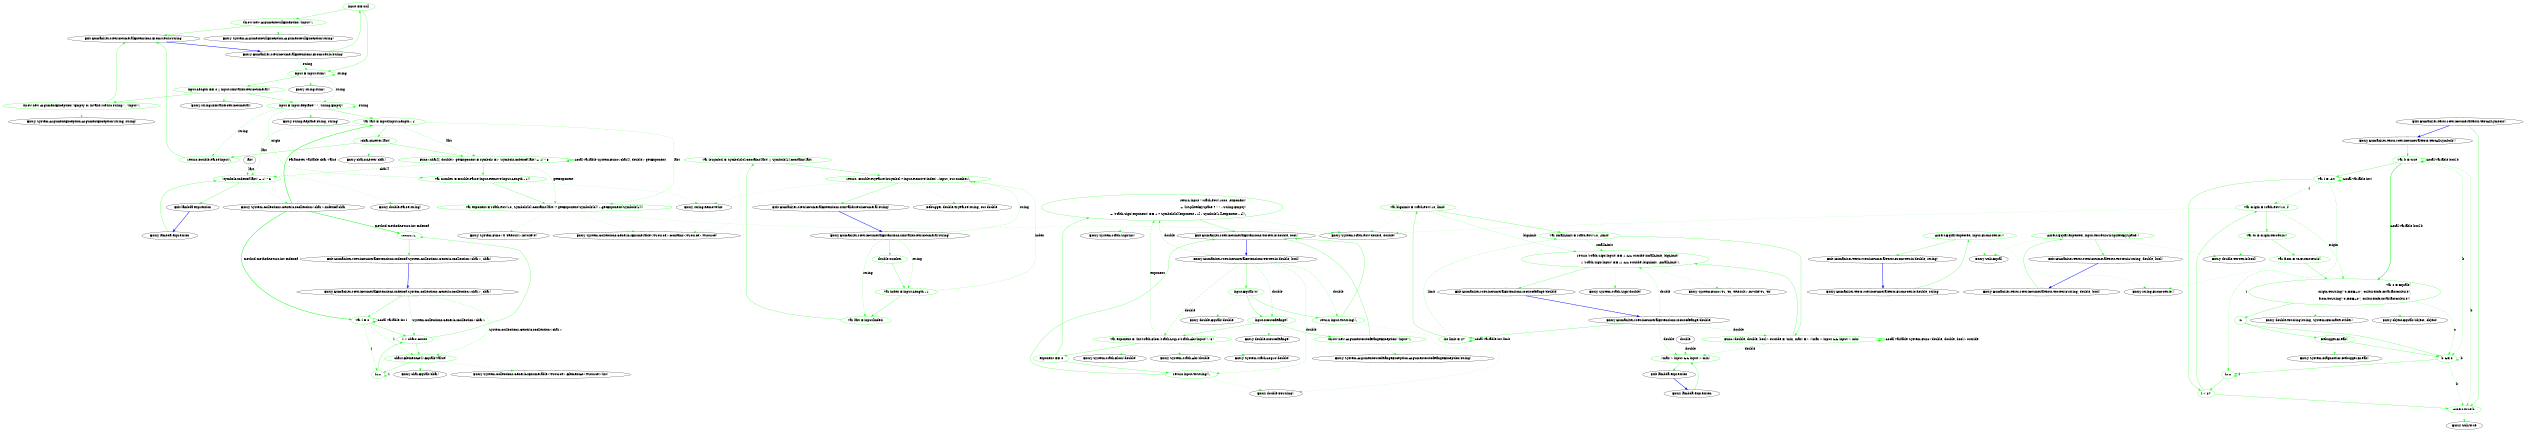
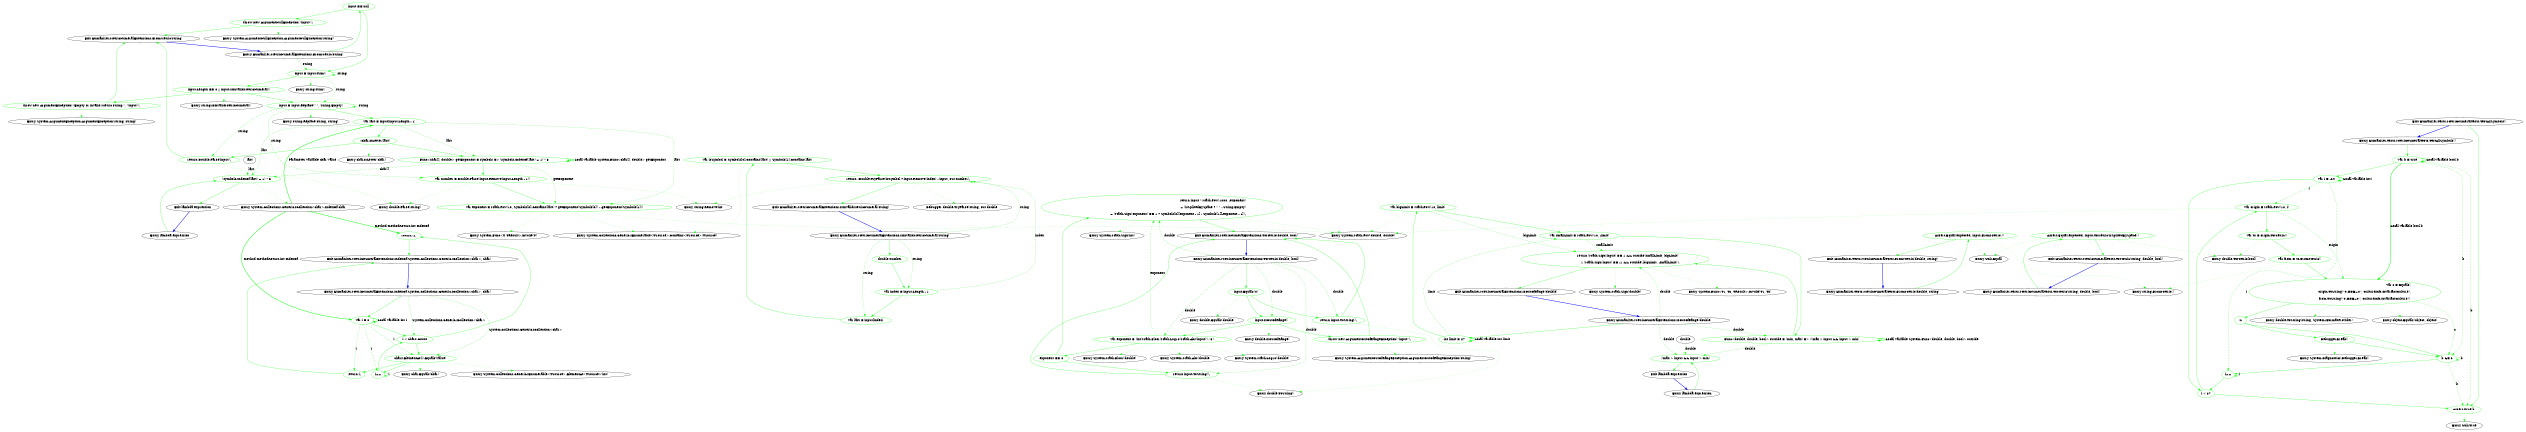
(276, 141) -> (276, 141)
none -> (441, 192)
none -> (354, 375)
